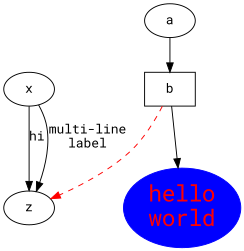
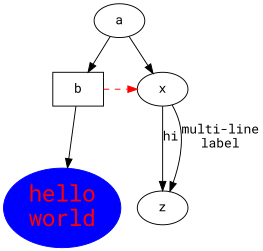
none -> (138, 51)
(120, 160) -> (116, 89)
